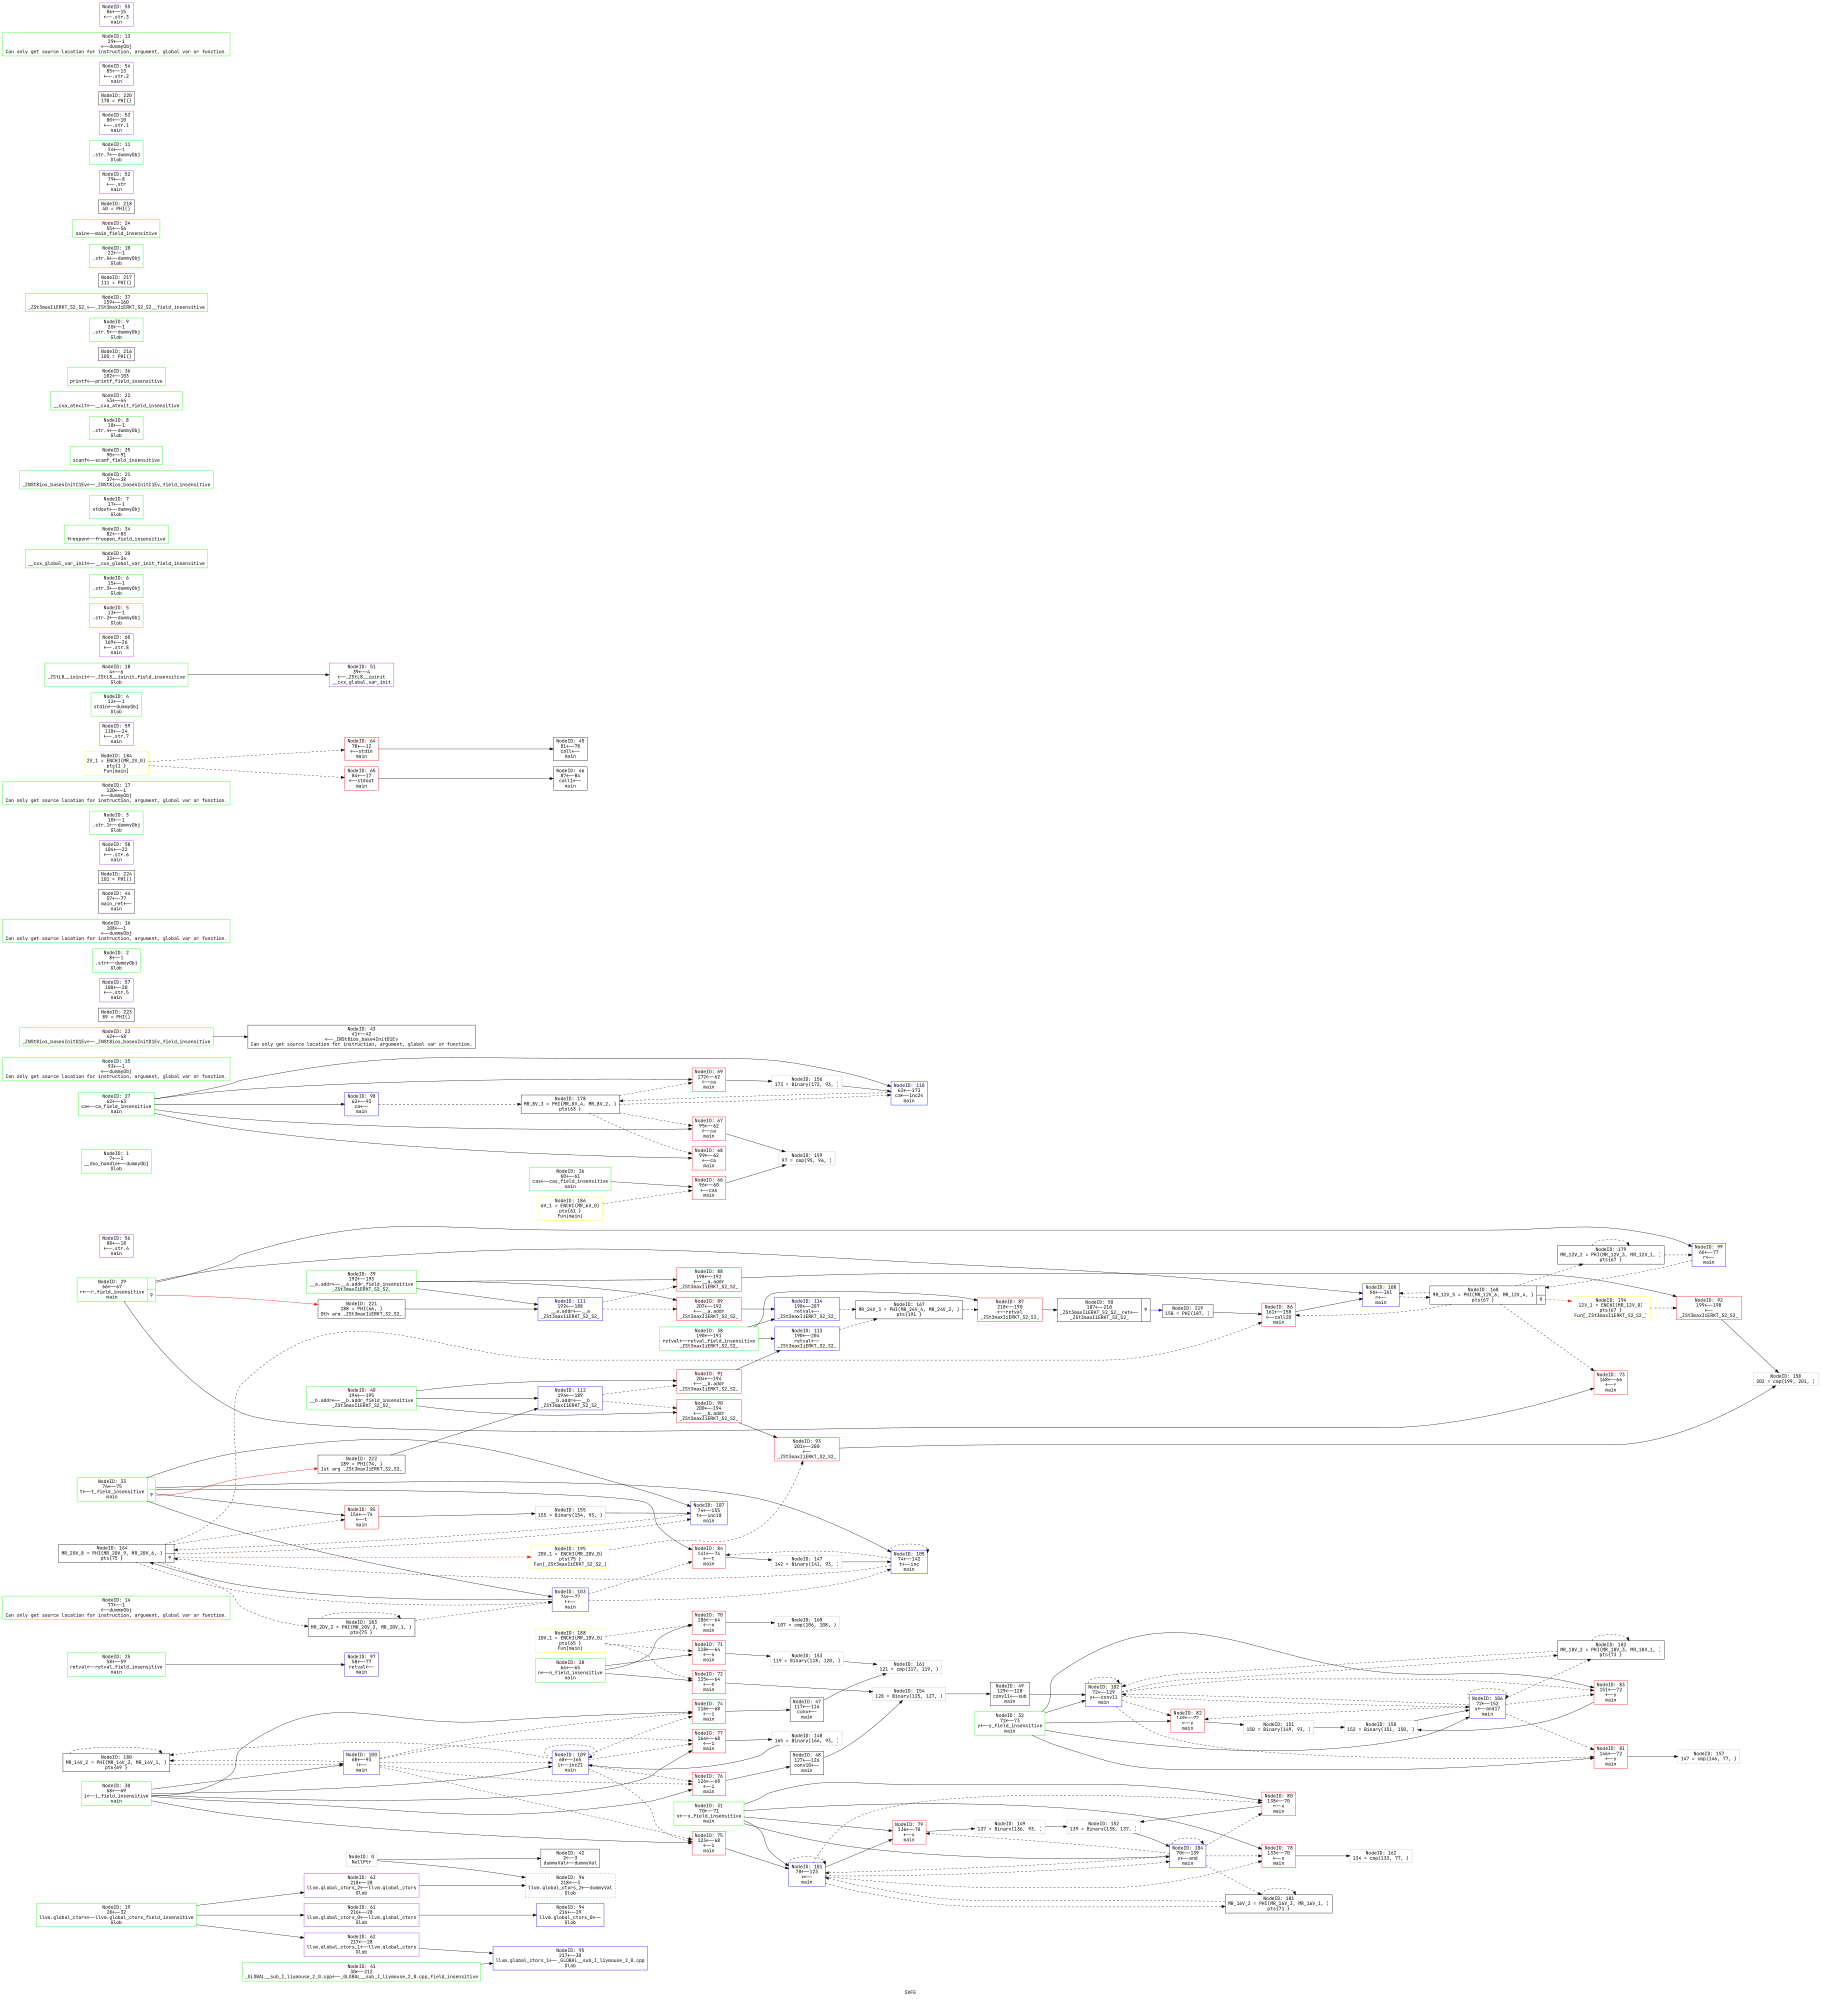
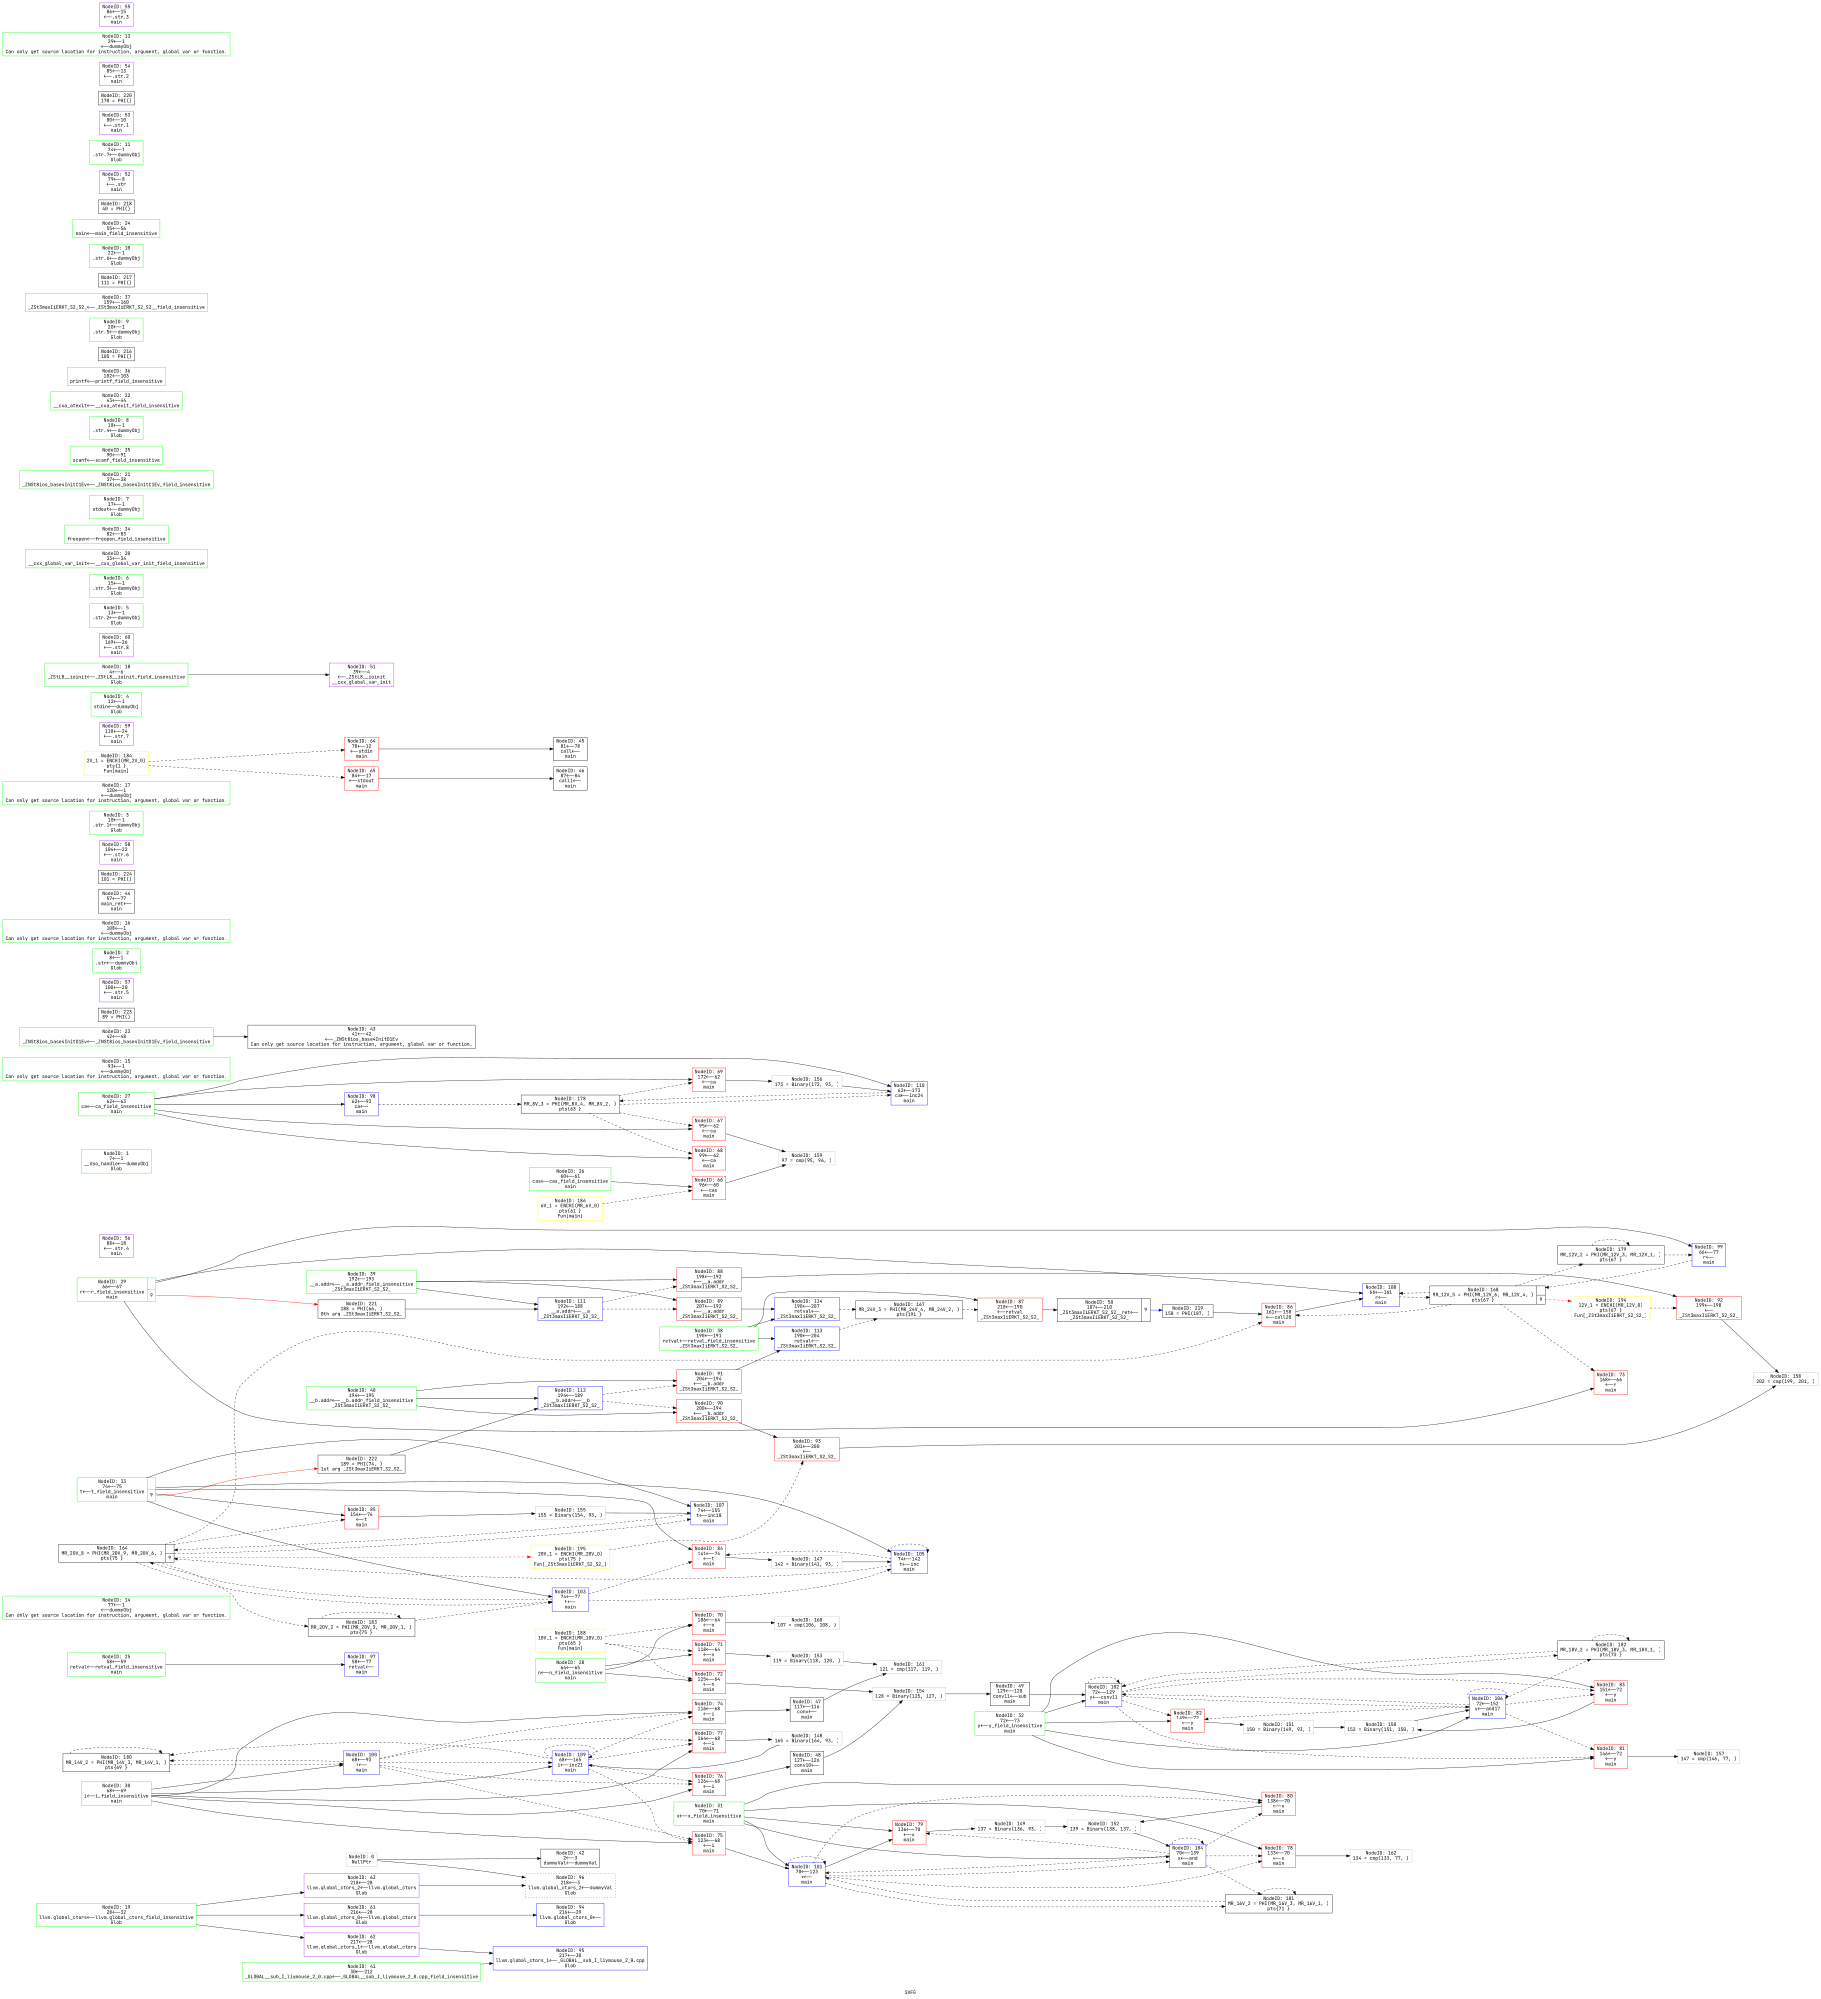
(351, 1596) -> (351, 1596)
